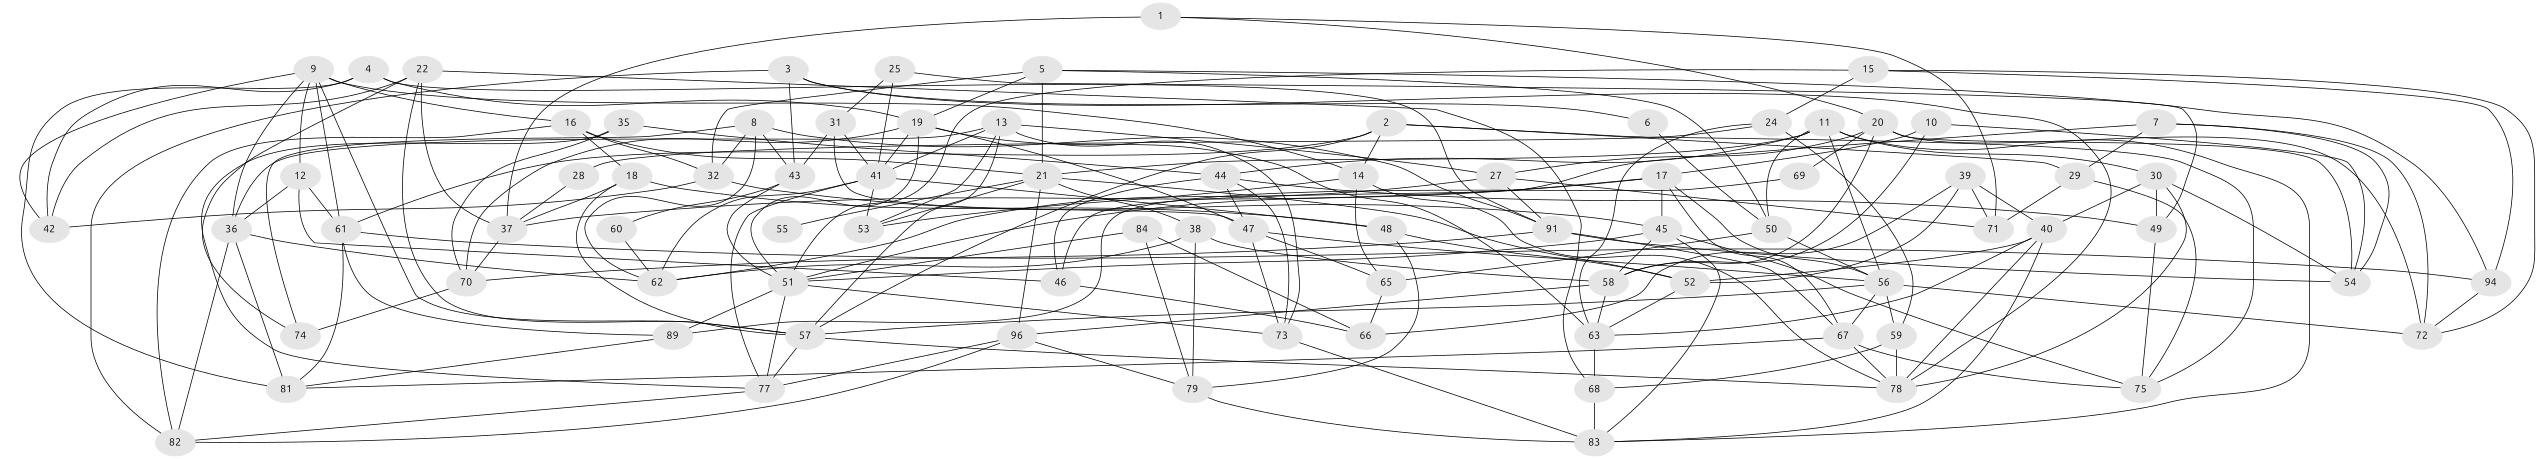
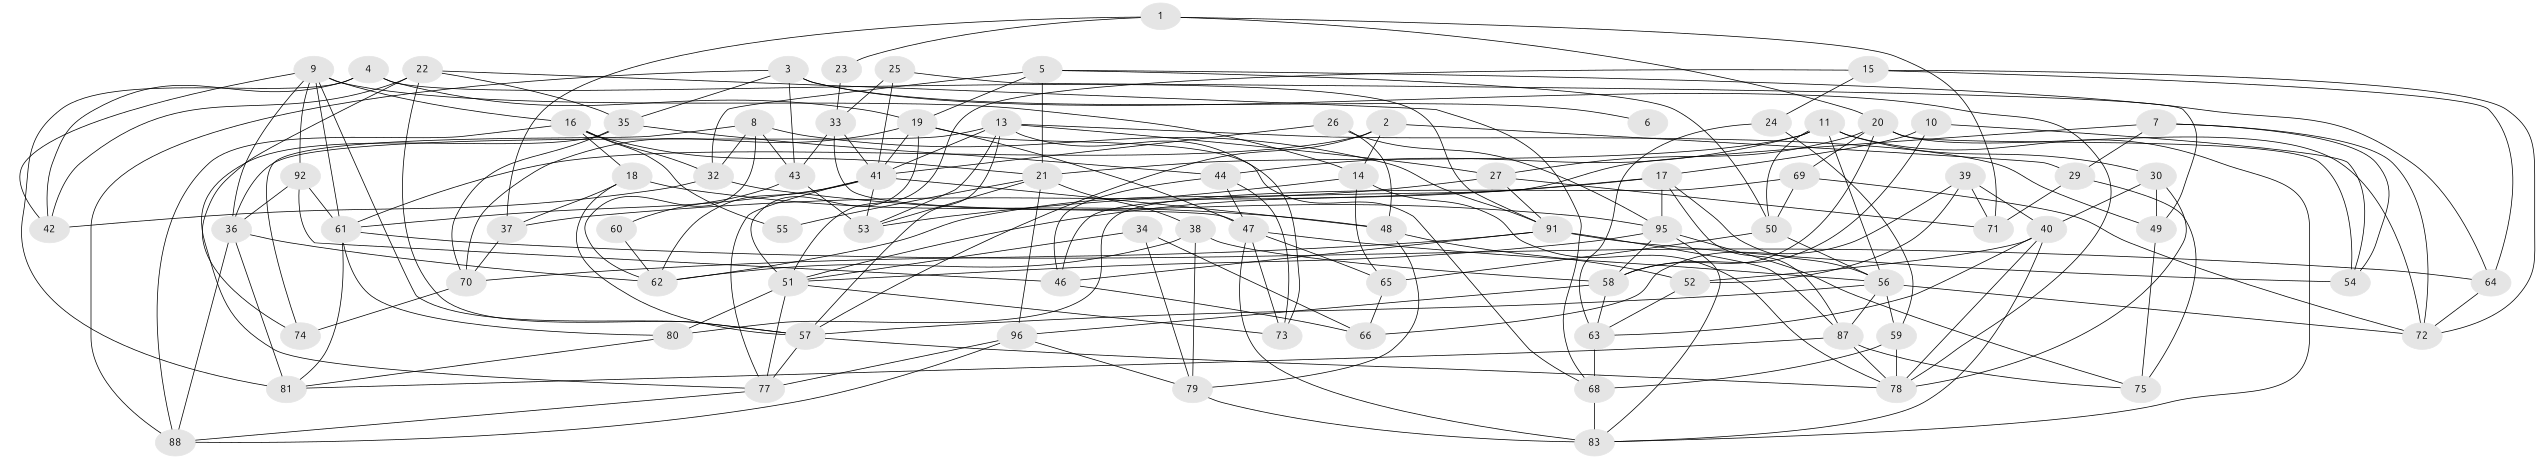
none -> (842, 70)
none -> (706, 96)
(836, 123) -> (836, 123)
none -> (1333, 123)
(2055, 148) -> none
(432, 166) -> (547, 95)
(1297, 173) -> (1191, 149)
(301, 176) -> (301, 176)
(579, 176) -> none
none -> (675, 178)
(1707, 178) -> (1786, 202)
(1666, 201) -> (1559, 138)
none -> (610, 208)
(1385, 212) -> none
(727, 227) -> (838, 209)
(1142, 229) -> (1142, 229)
(1662, 229) -> (1662, 229)
(2259, 229) -> none
none -> (2115, 236)
none -> (1307, 256)
(2491, 283) -> (2491, 283)
(673, 336) -> (673, 336)
(1843, 336) -> (1843, 336)
(1438, 389) -> (1356, 399)
(175, 443) -> (175, 443)
